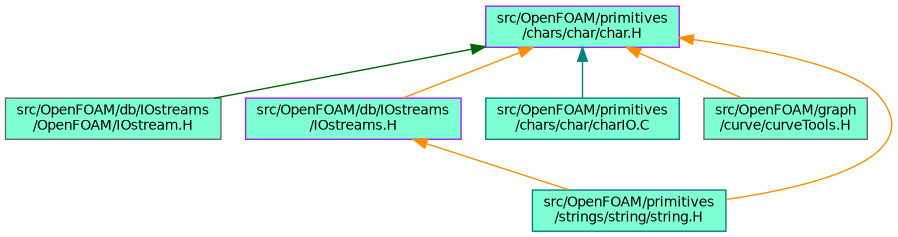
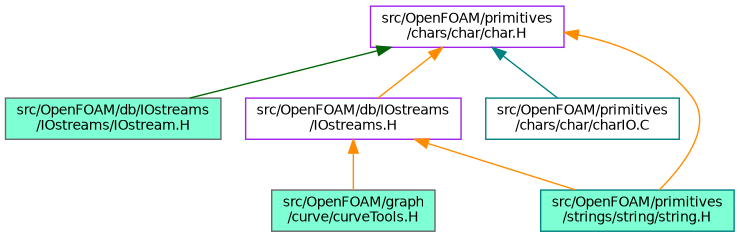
(583, 27) -> (467, 27)
(691, 76) -> (353, 172)
(113, 119) -> (113, 119)
(353, 119) -> (353, 119)
(583, 119) -> (583, 119)
